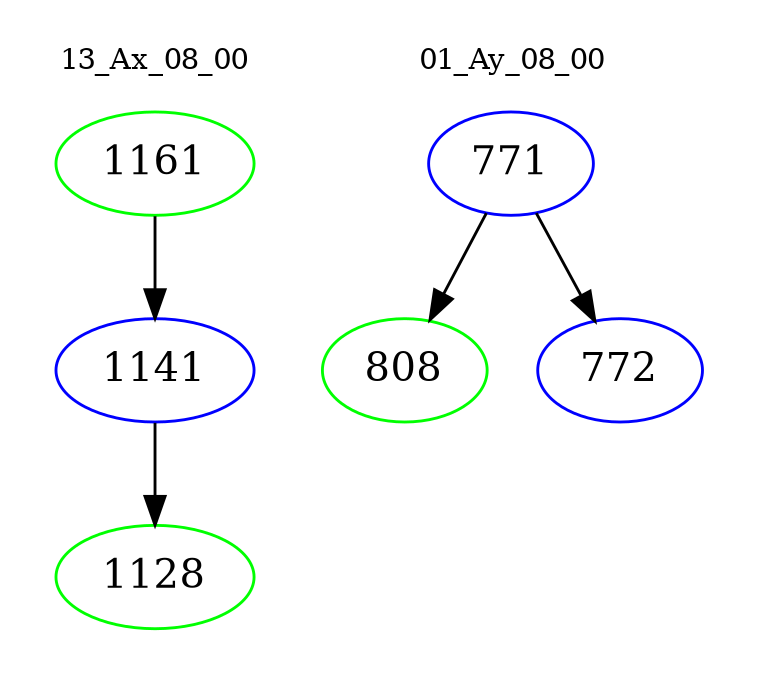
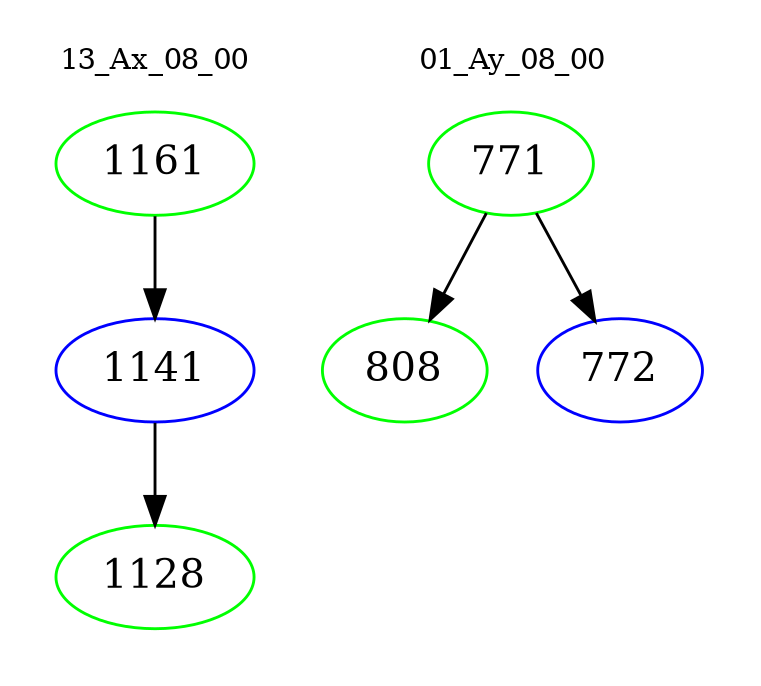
(511, 164) -> (511, 164)
